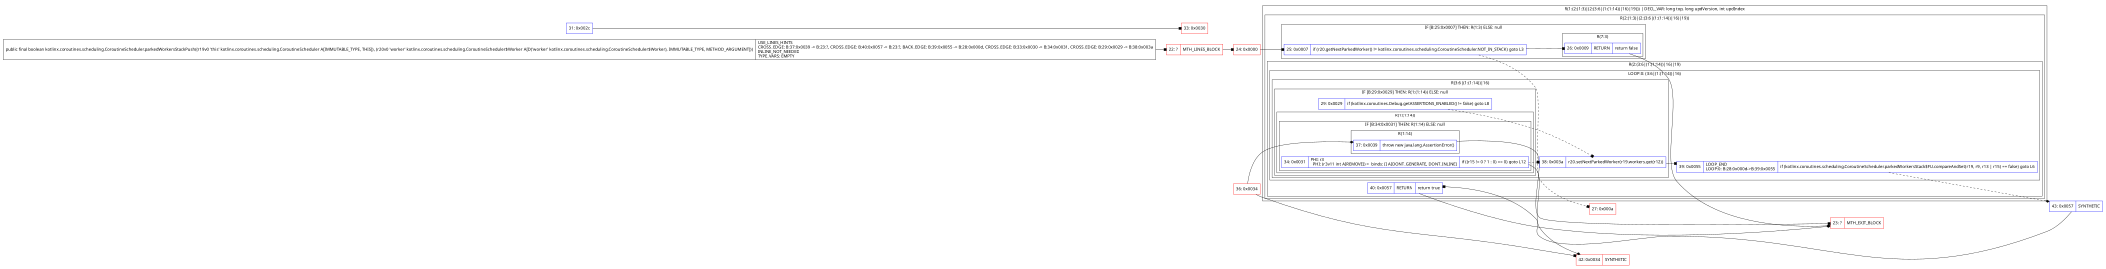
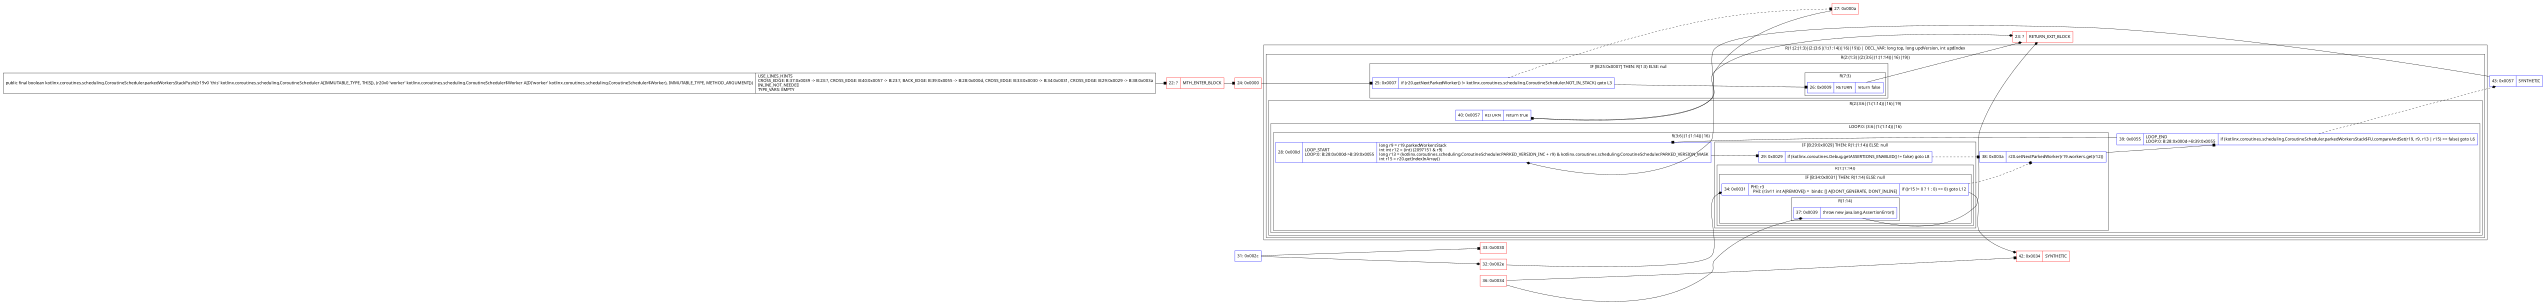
(1202, 49) -> (1202, 83)
none -> (1493, 152)
(1864, 223) -> (2050, 37)
(1609, 224) -> (1979, 177)
none -> (1493, 264)
